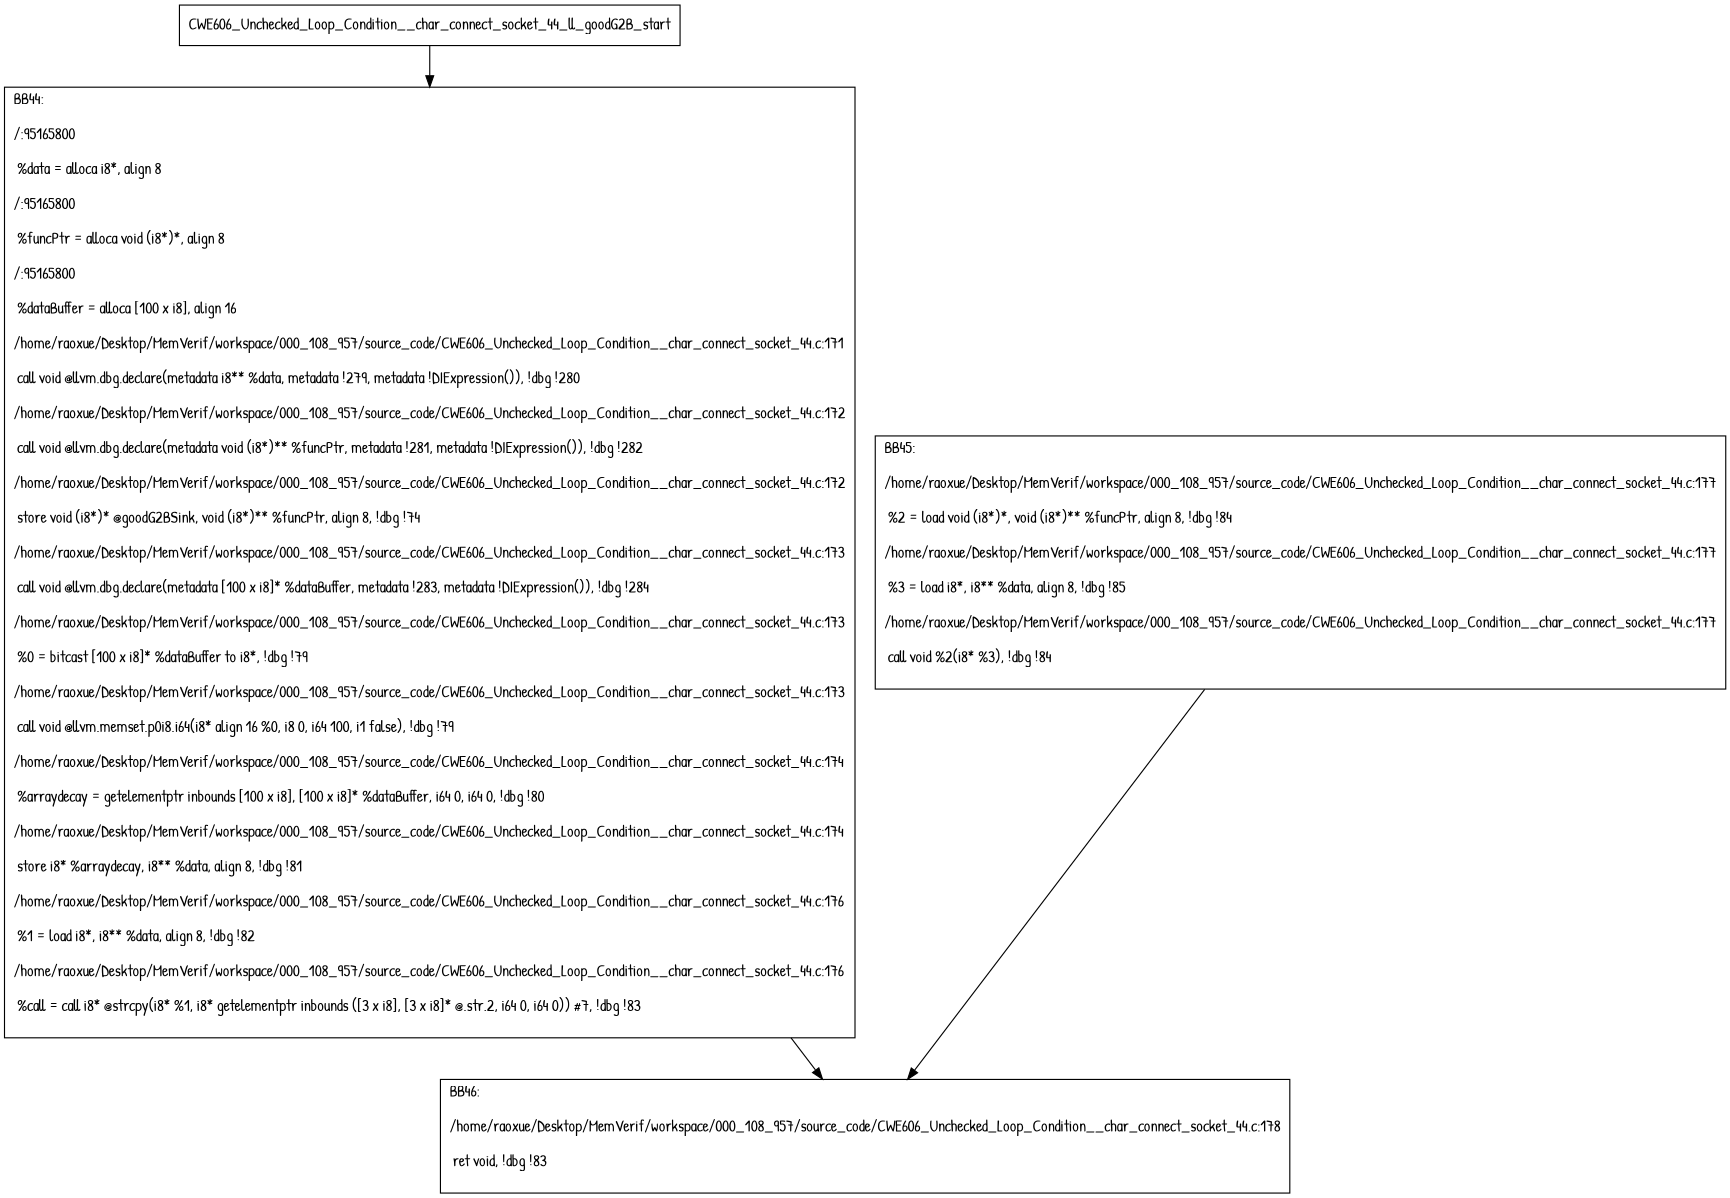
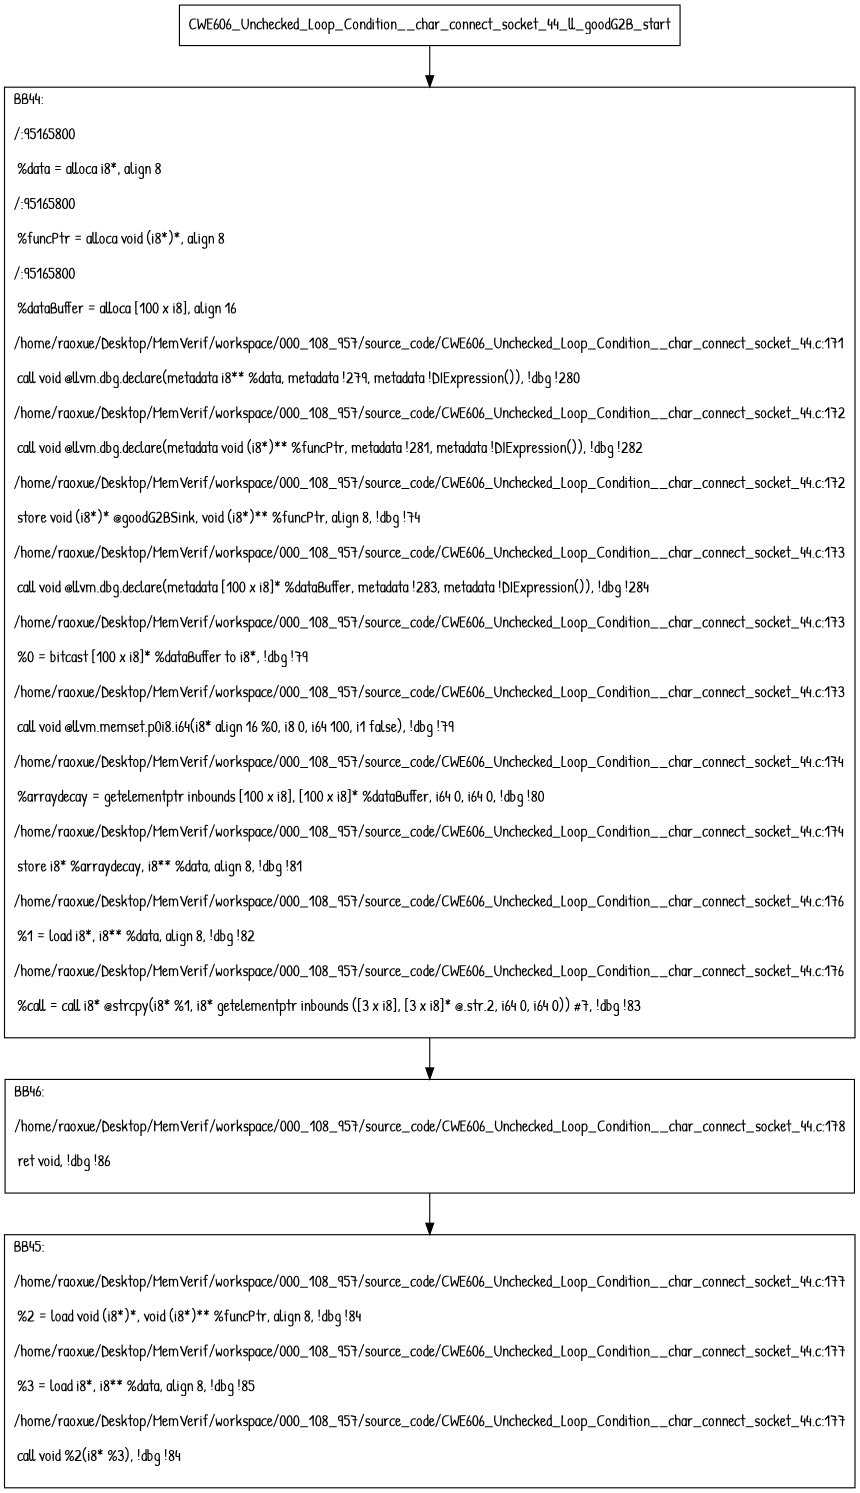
(1060, 880) -> (430, 1208)
(498, 1162) -> (62, 1162)
